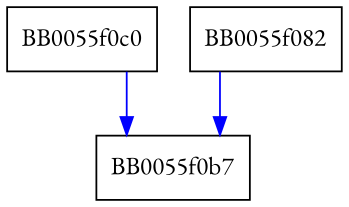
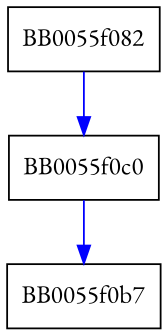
(220, 94) -> (84, 94)
